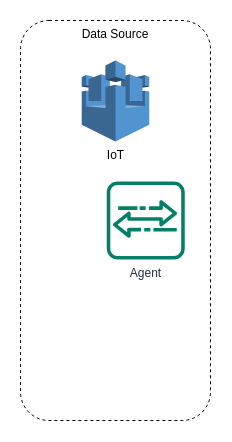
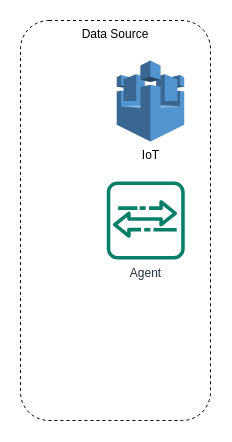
(116, 101) -> (151, 101)
